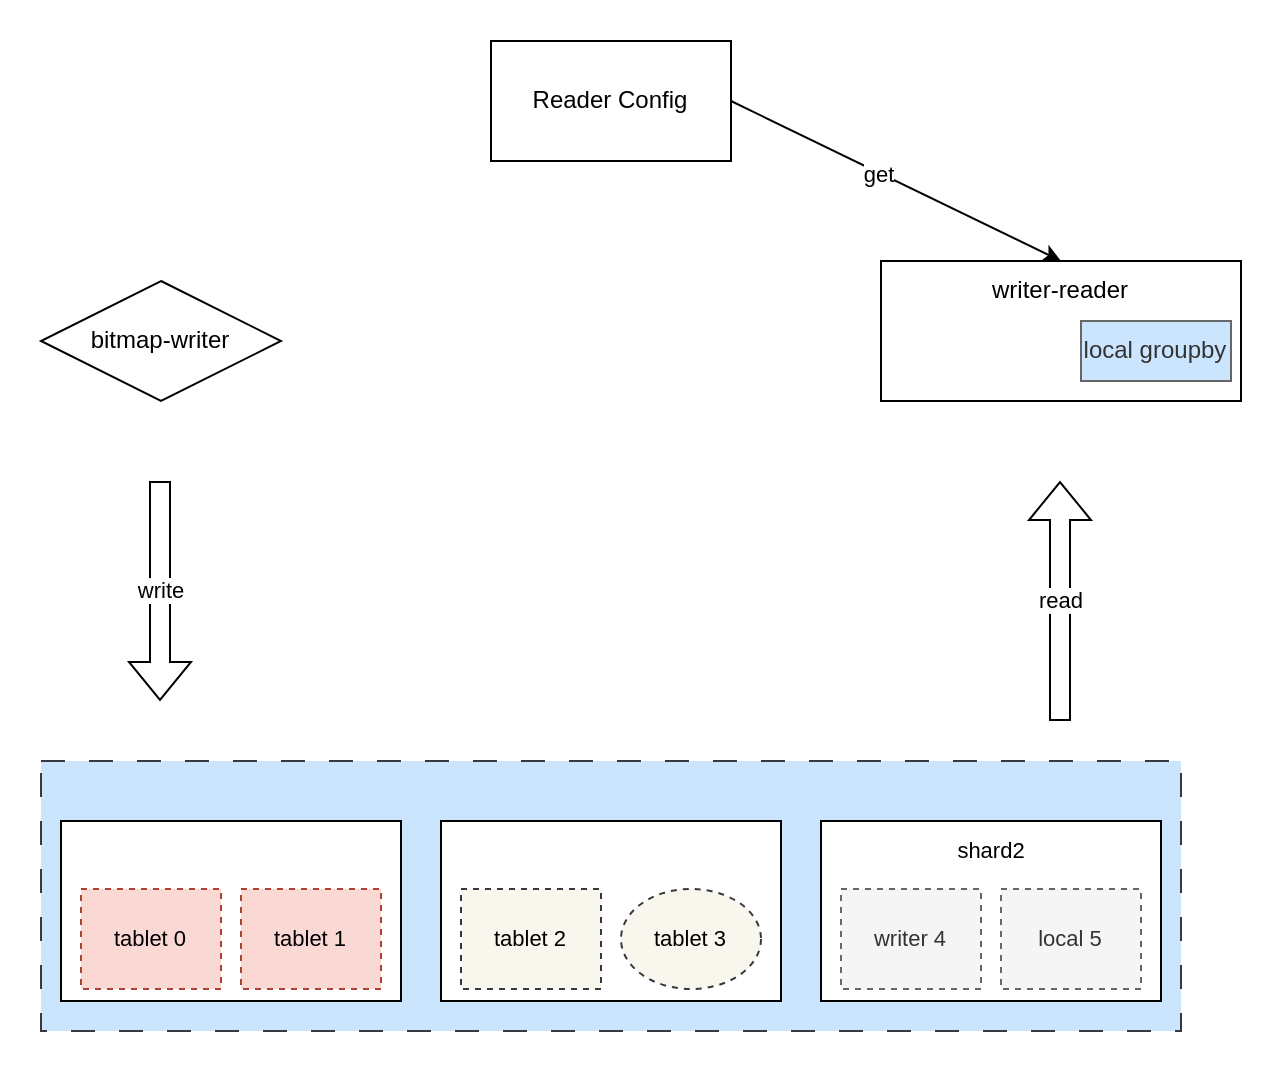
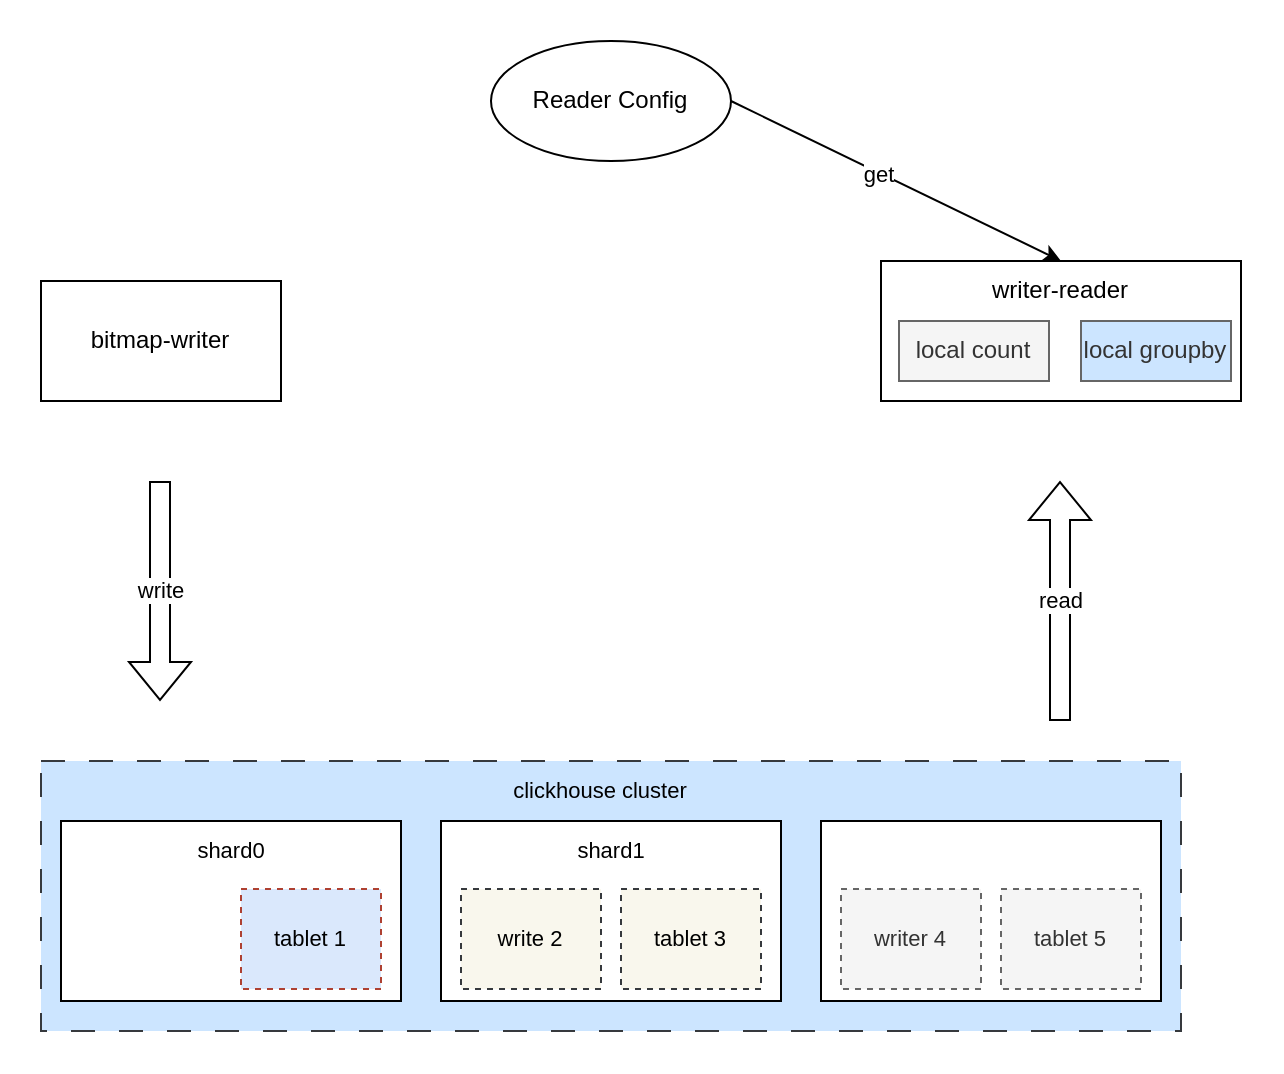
(611, 101) -> (611, 101)
(161, 341) -> (161, 341)
none -> (974, 351)
none -> (601, 791)
none -> (231, 851)
none -> (611, 851)
(991, 851) -> none
(151, 939) -> none
(311, 939) -> (311, 939)
(531, 939) -> (531, 939)
(691, 939) -> (691, 939)
(1071, 939) -> (1071, 939)
